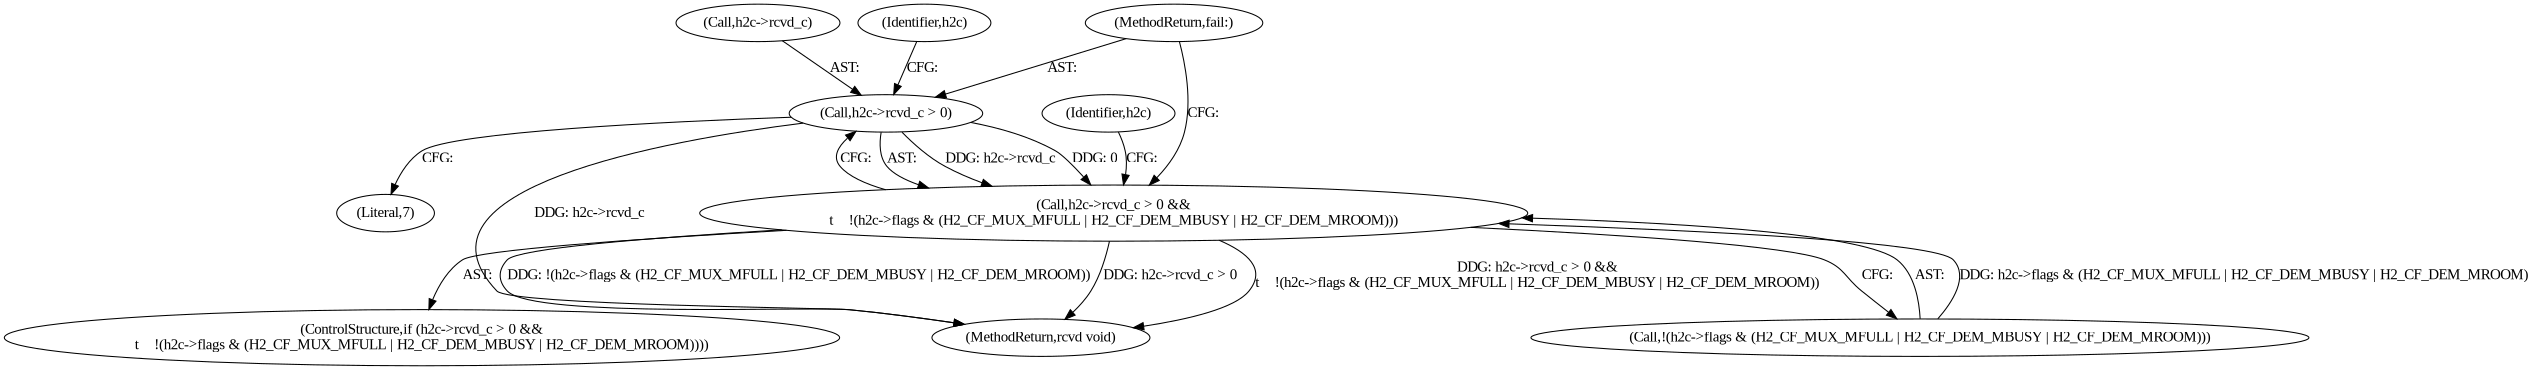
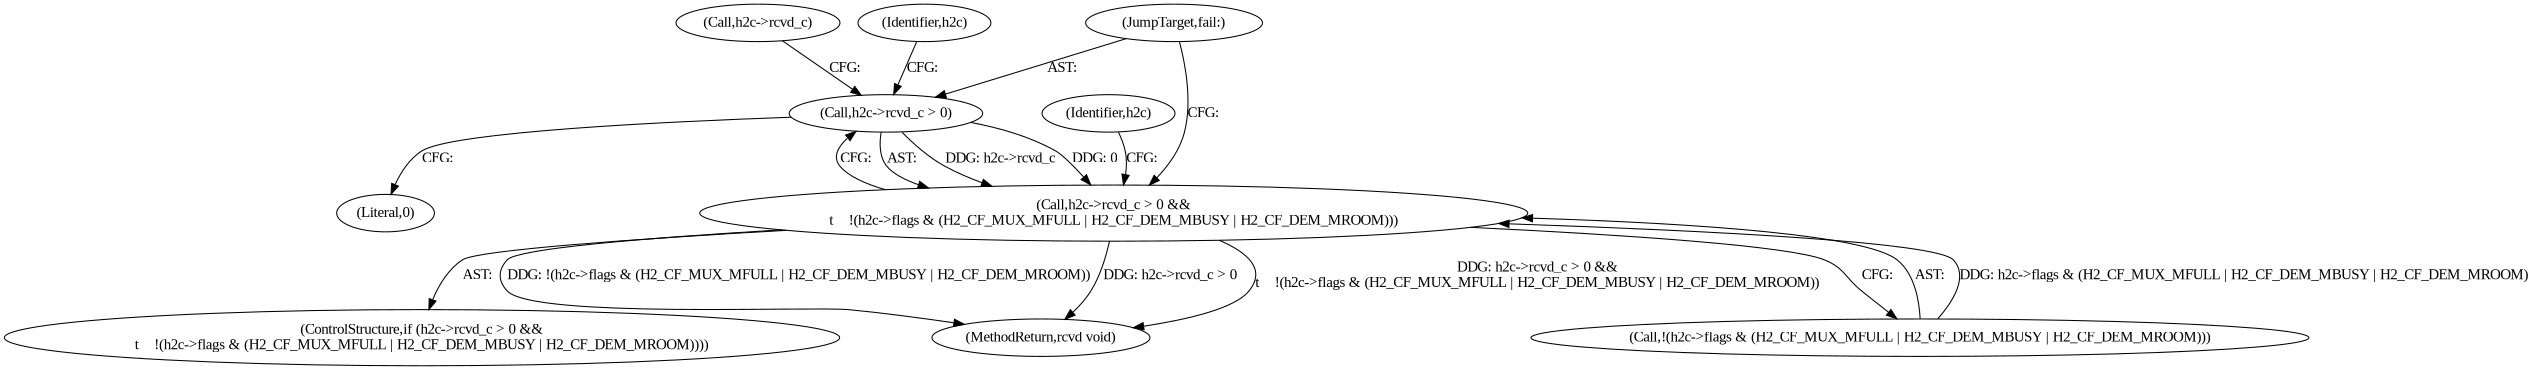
(1174, 23) -> (1174, 23)
(847, 68) -> (847, 68)
(386, 213) -> (386, 213)
(498, 291) -> none
